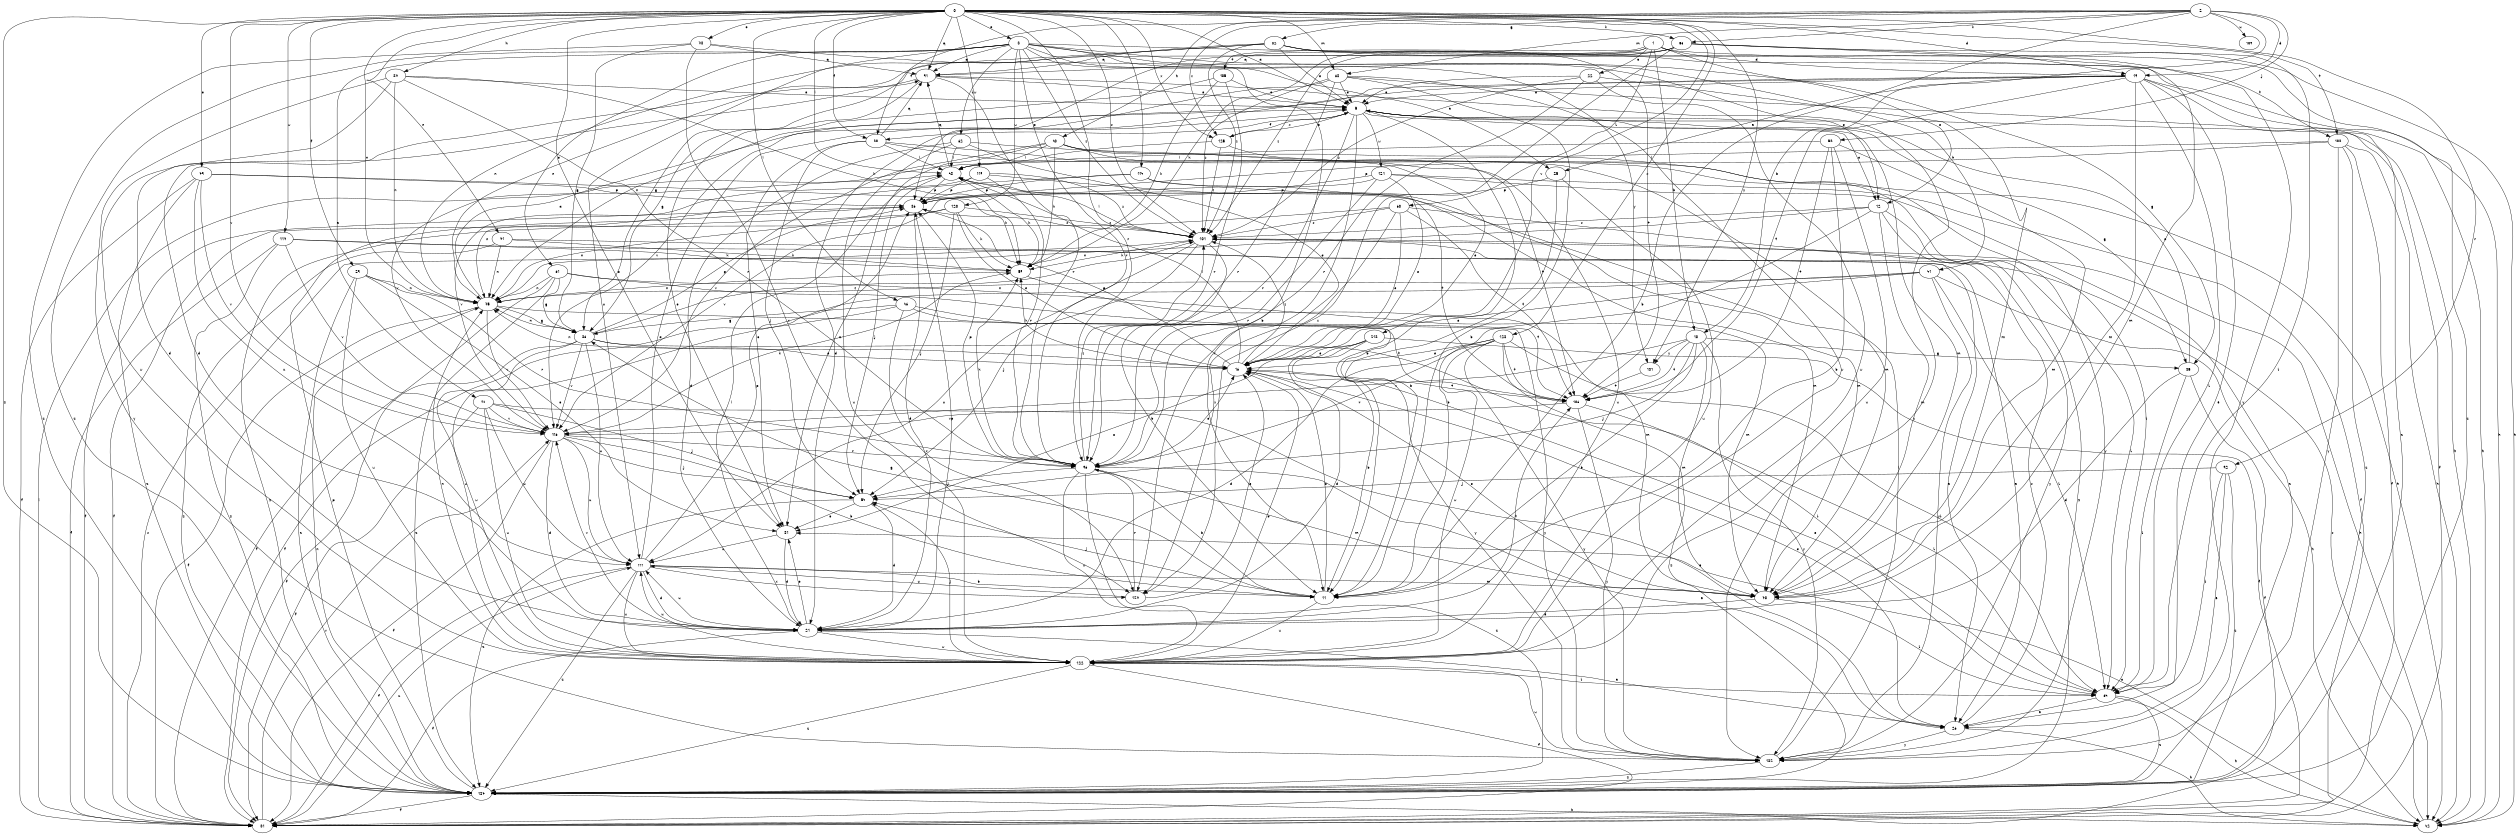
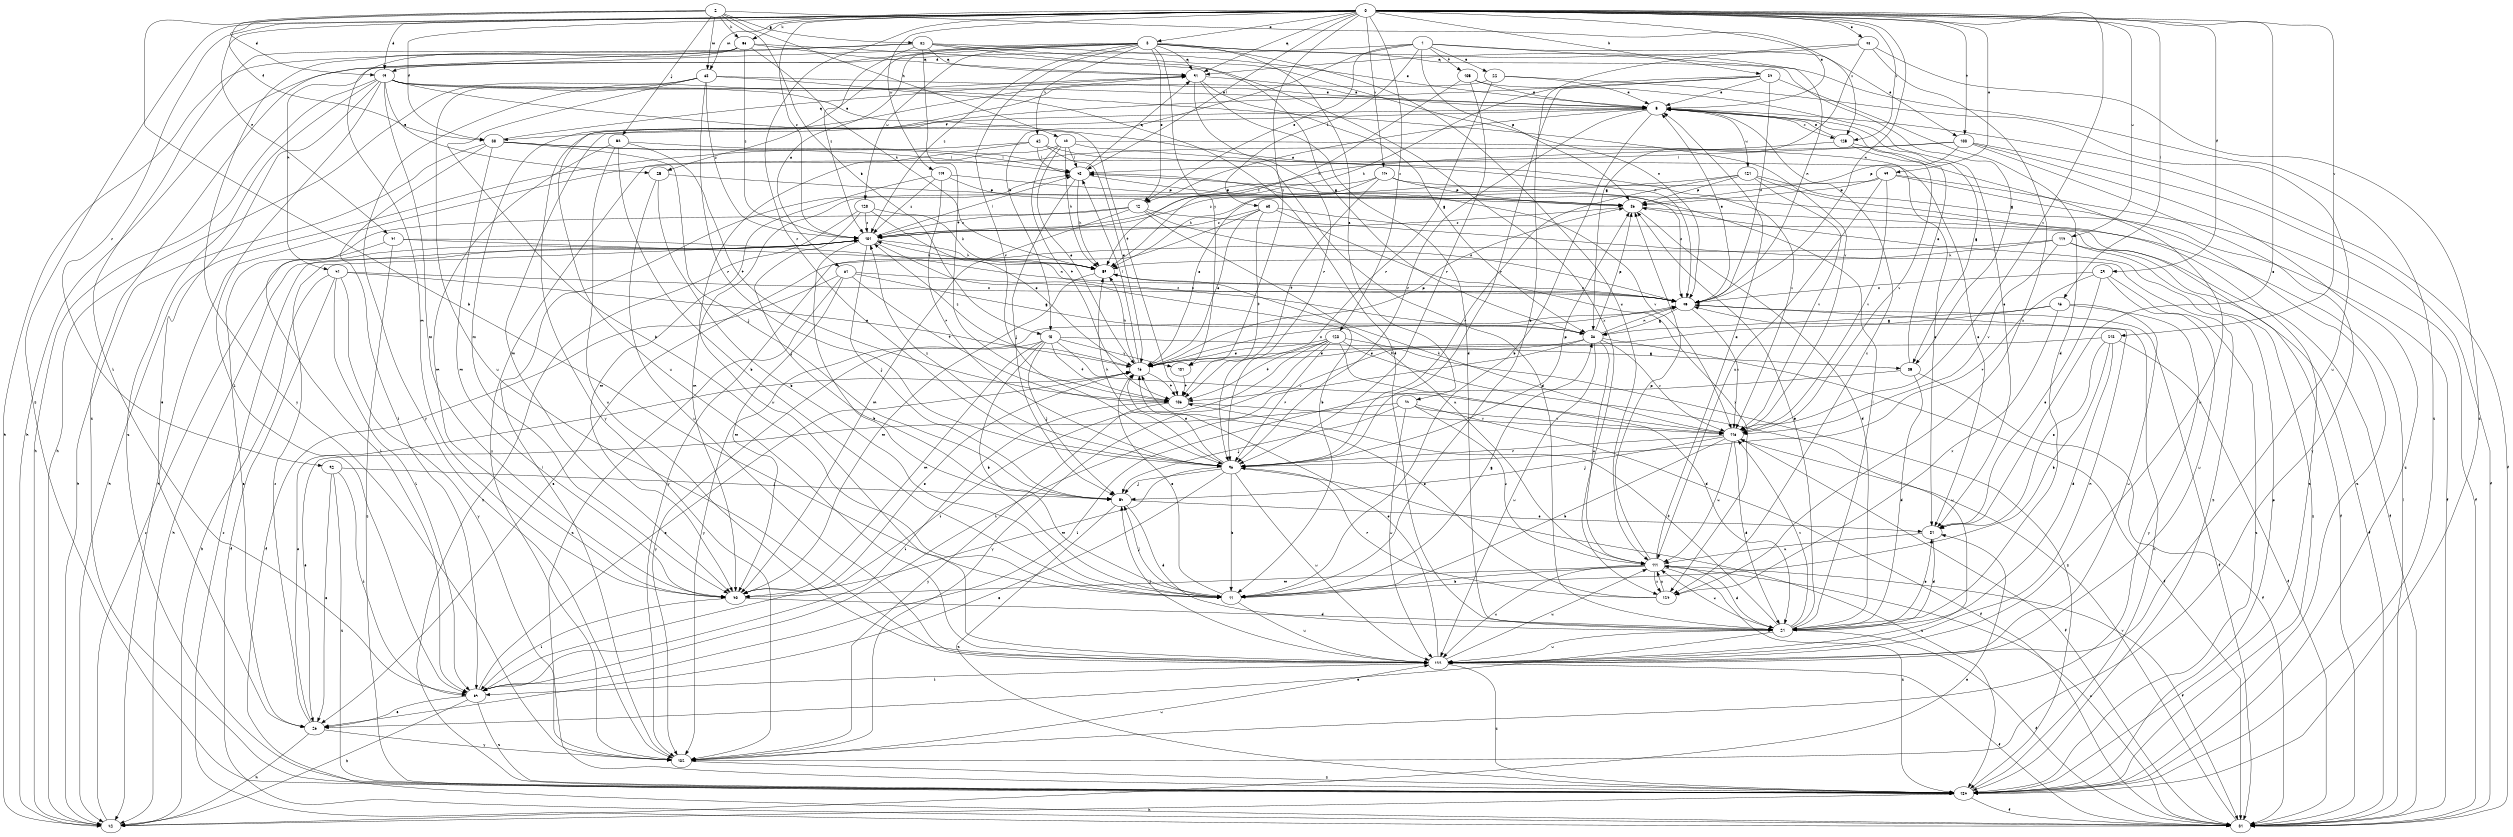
(2249, 43) -> none
(2260, 92) -> (1890, 92)
(1385, 129) -> (1132, 221)
(714, 236) -> none
none -> (108, 351)
